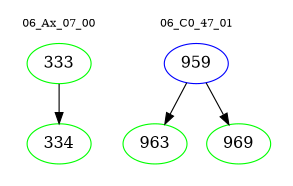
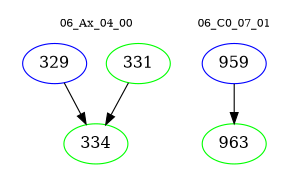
(59, 24) -> (96, 24)
(197, 24) -> (234, 24)
none -> (55, 64)
(59, 64) -> (138, 64)
(239, 144) -> none
